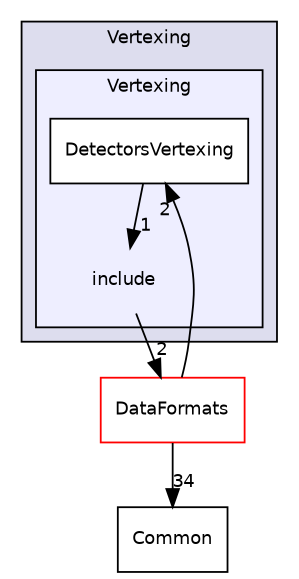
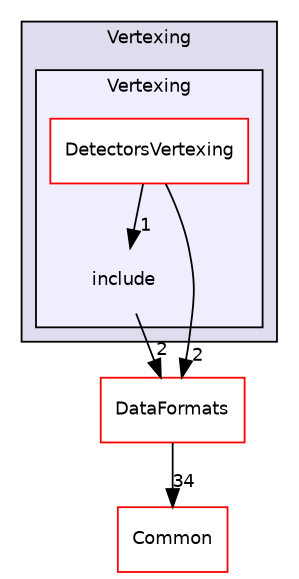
(149, 151) -> (149, 151)
(194, 288) -> (192, 270)
(173, 540) -> (173, 540)
